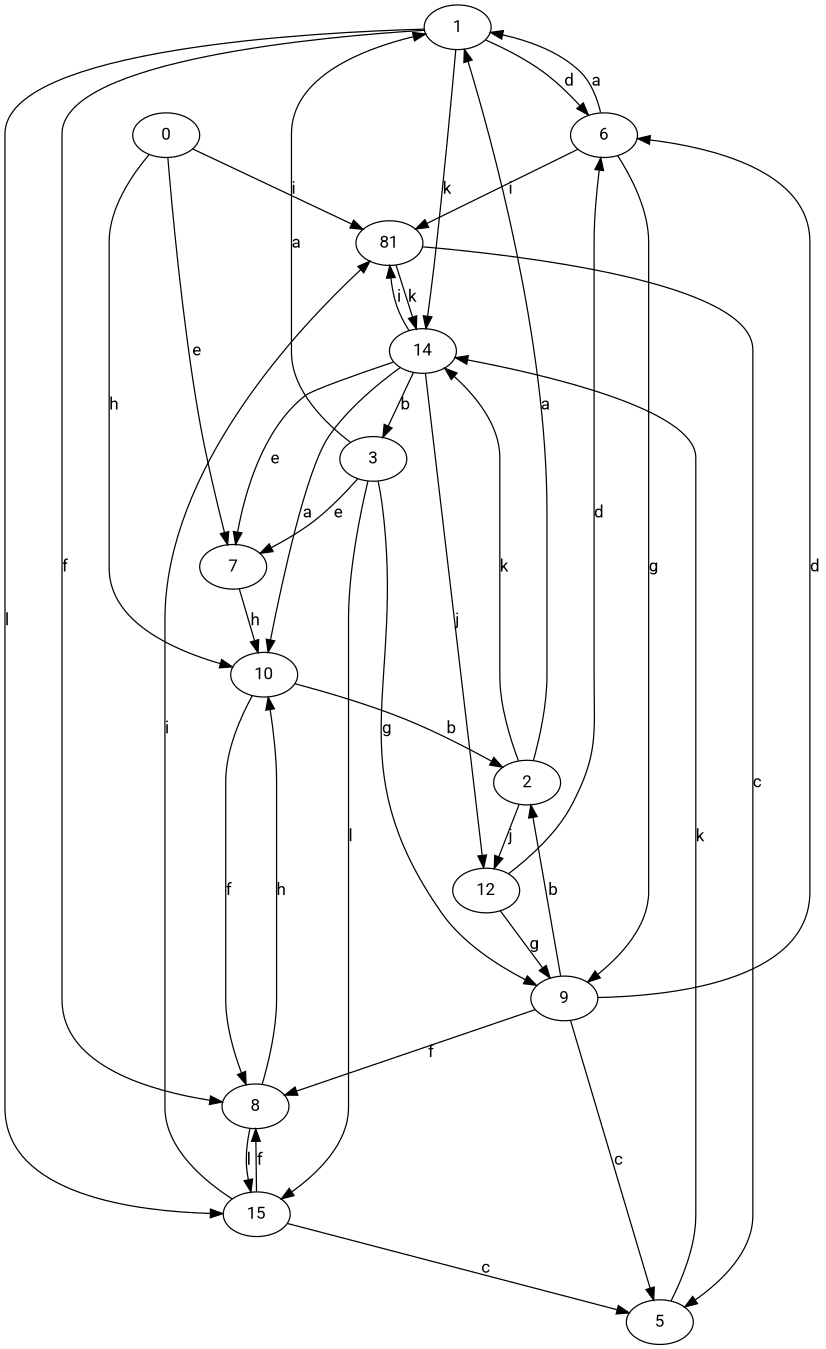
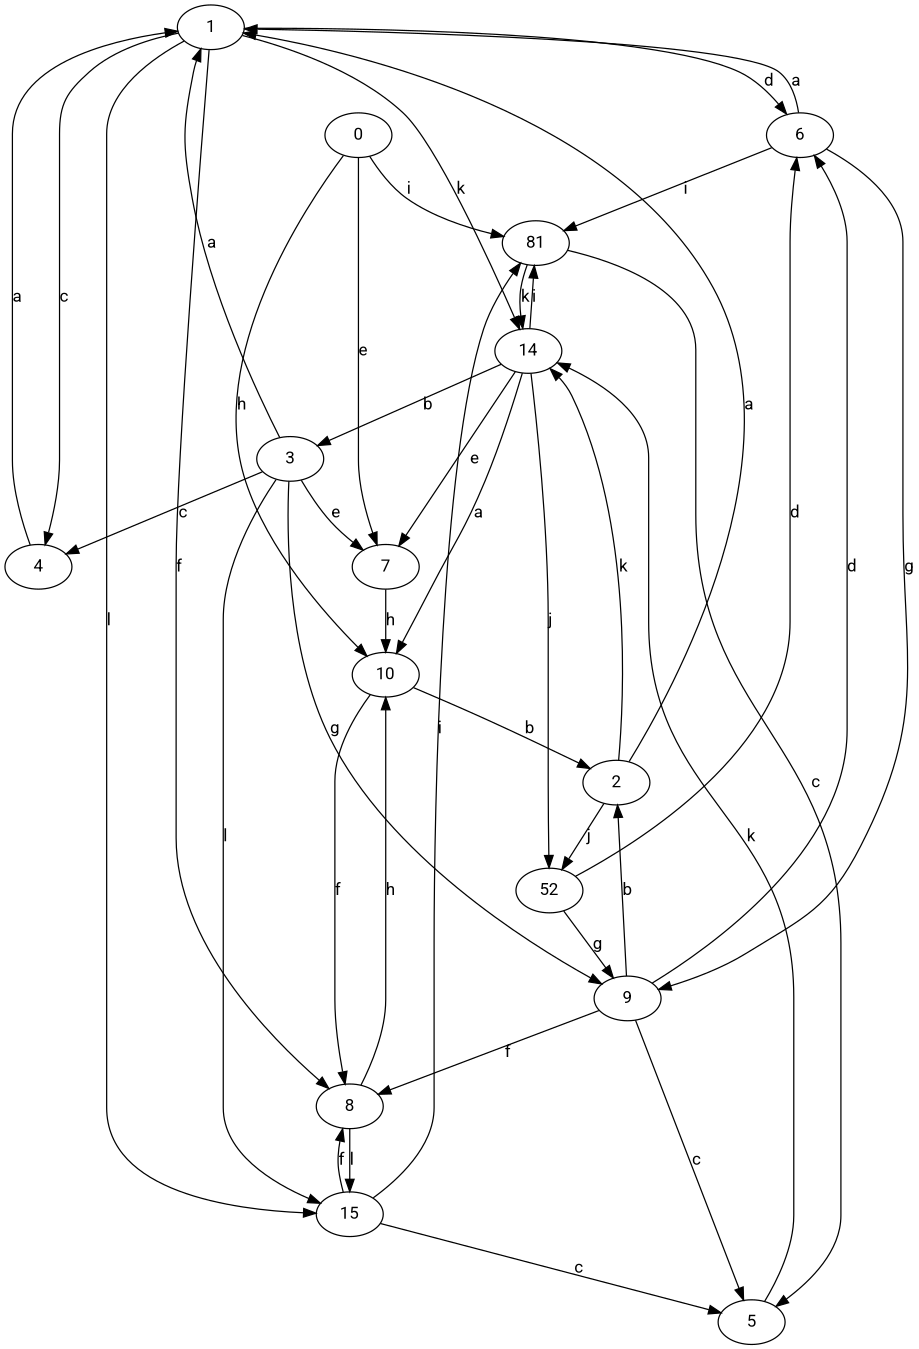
none -> (38, 567)
(486, 891) -> (549, 891)
